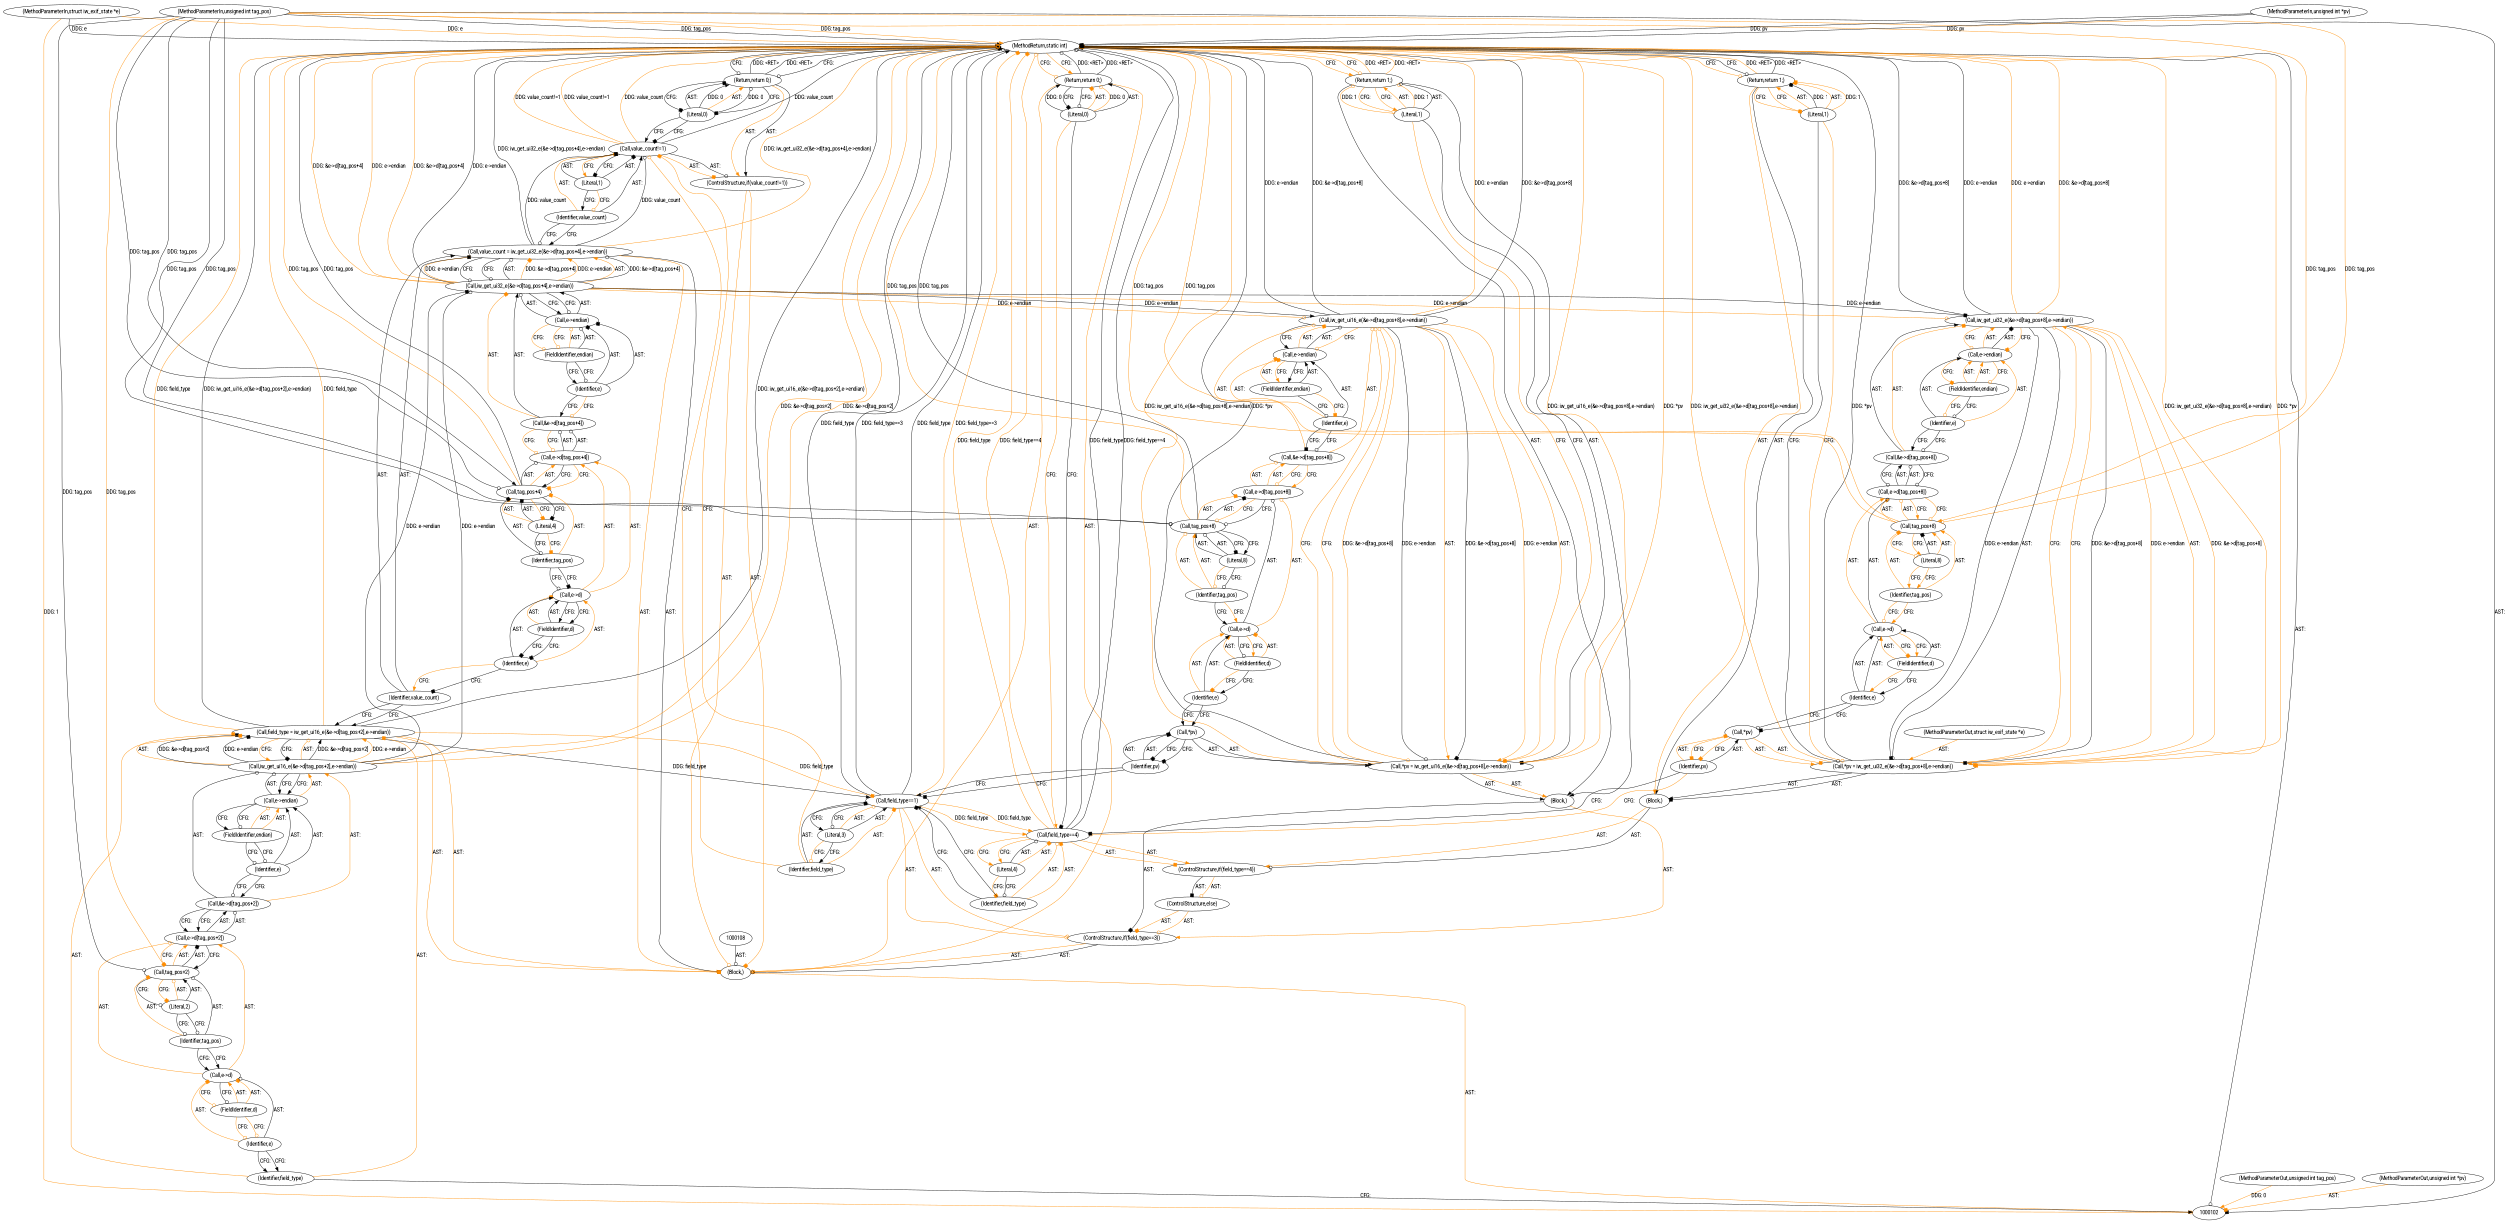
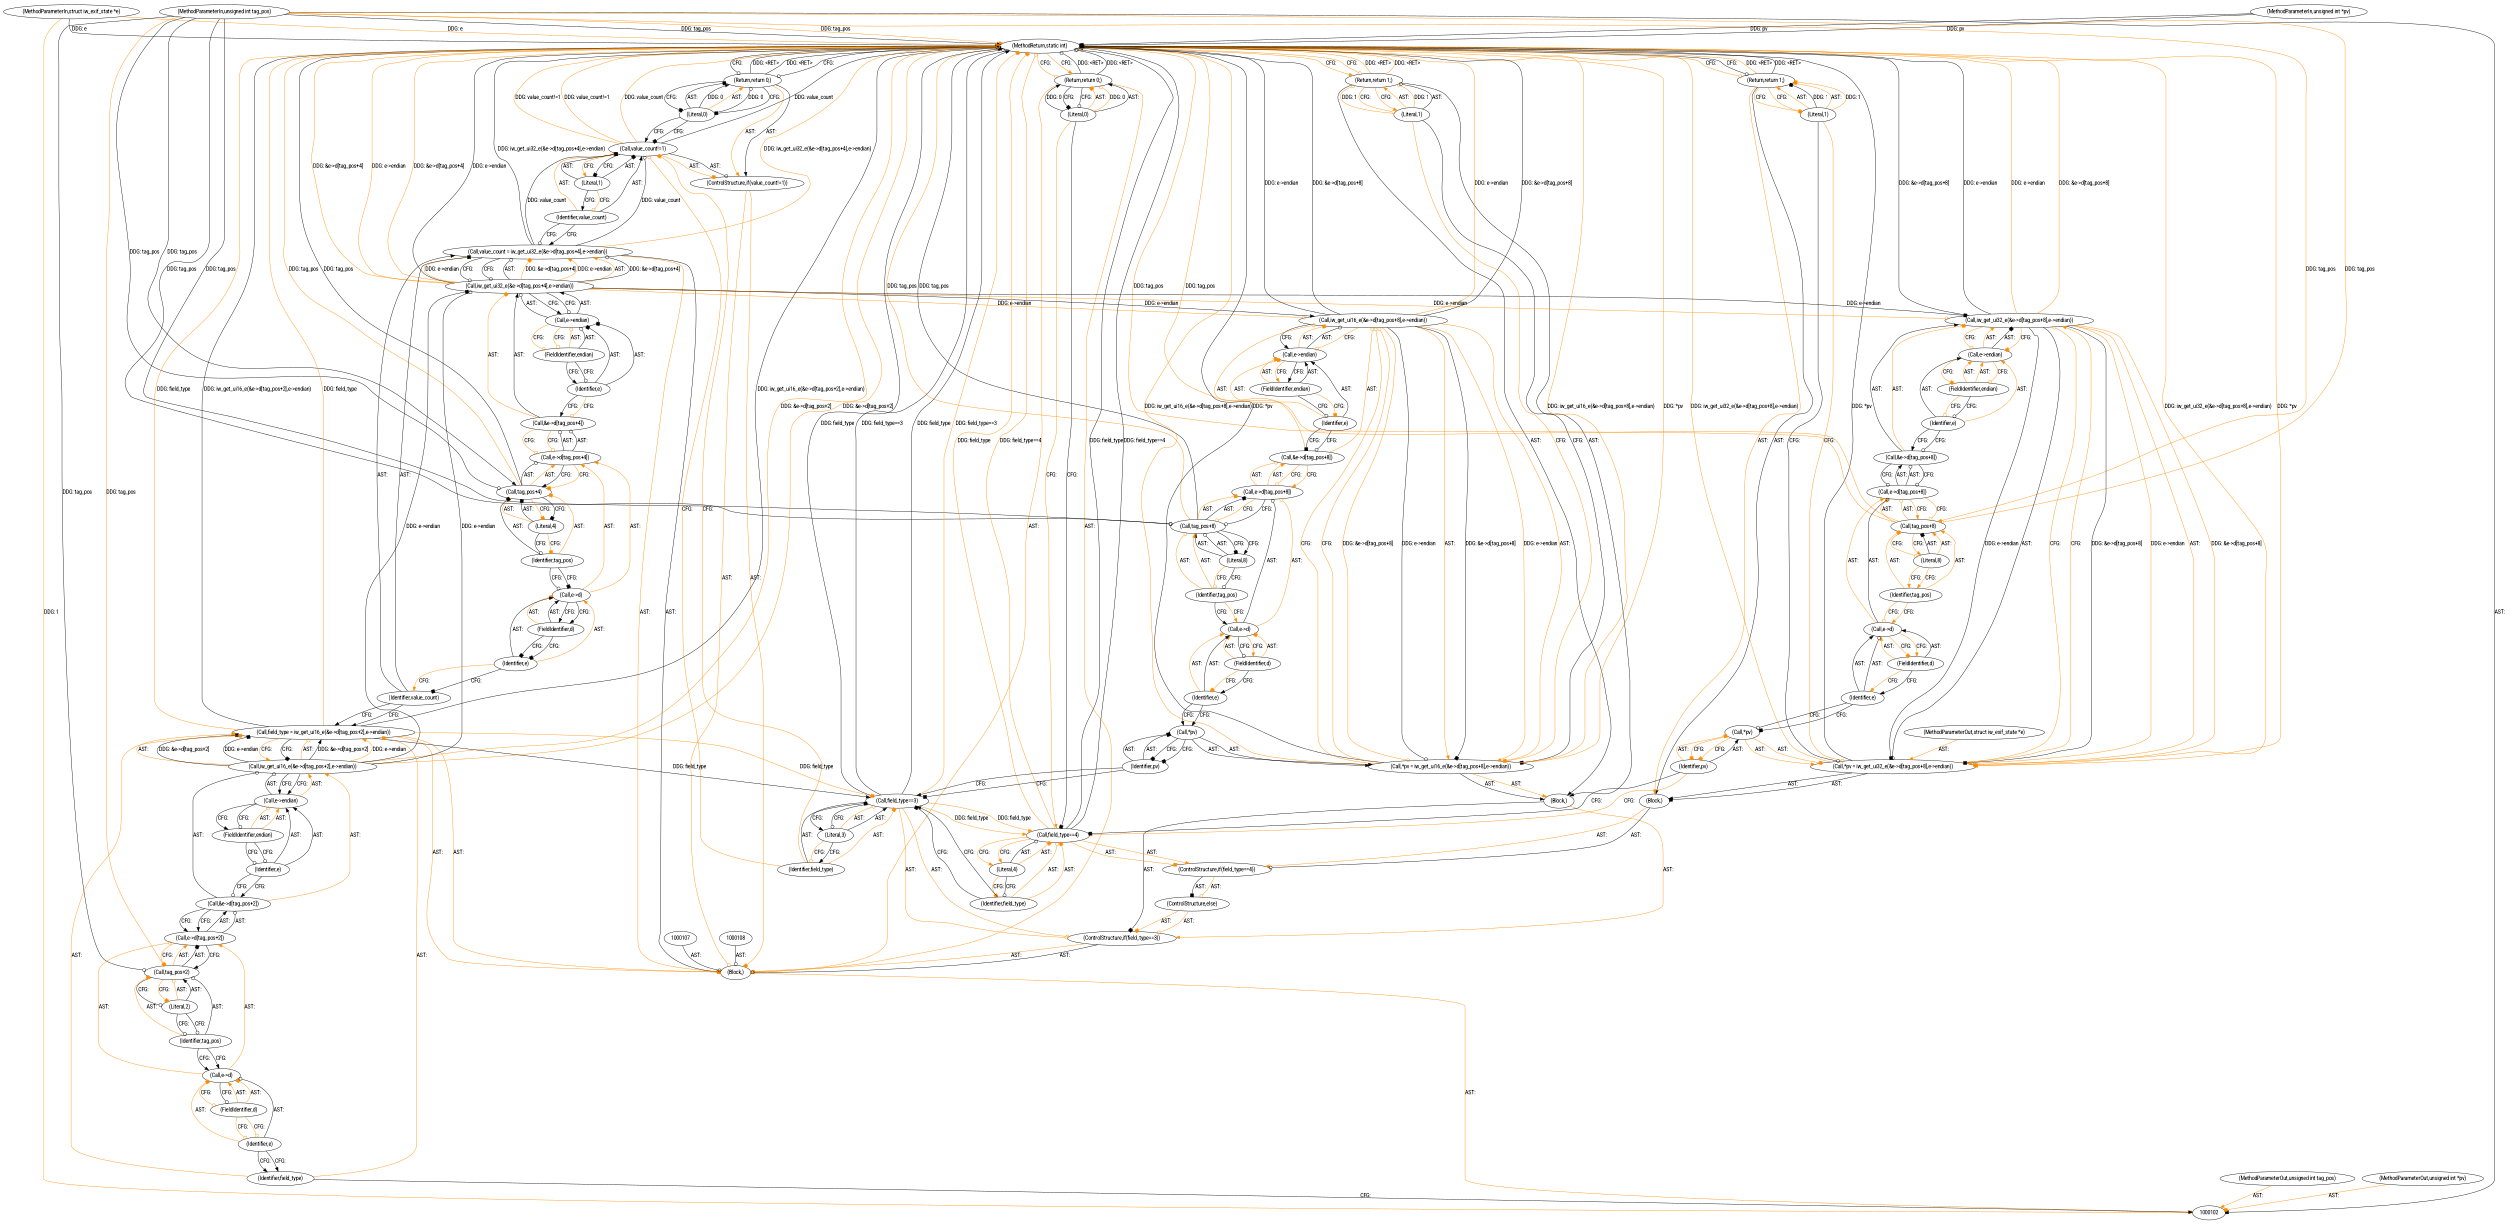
(2200, 60) -> none
(897, 801) -> (897, 801)
none -> (680, 938)
(2259, 1196) -> (2259, 1196)
